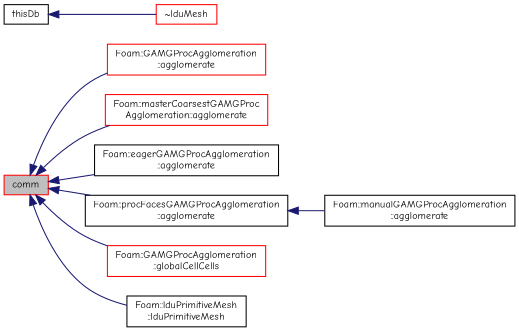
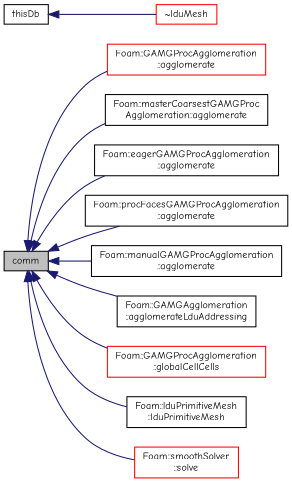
(187, 110) -> (187, 110)
(26, 185) -> (26, 261)
(312, 211) -> (75, 261)
none -> (187, 311)
none -> (187, 462)
